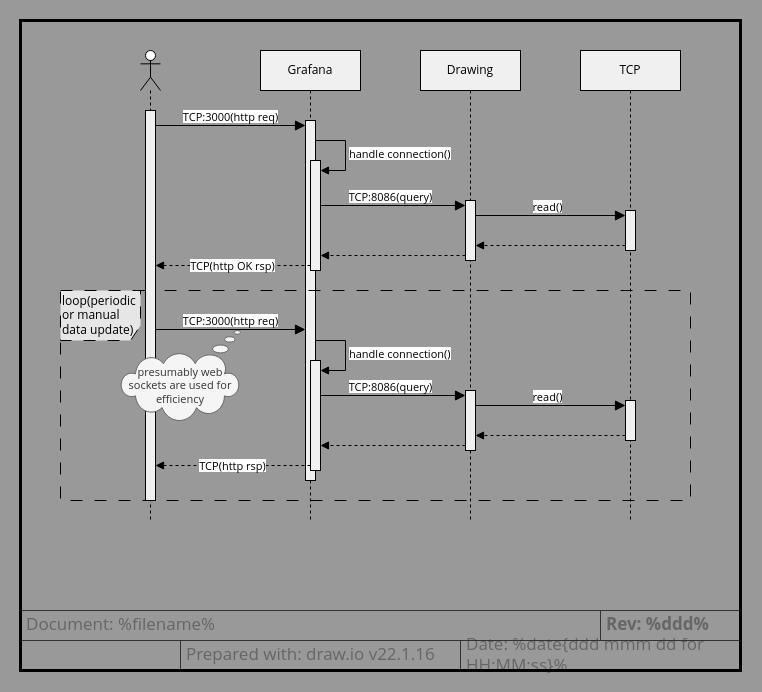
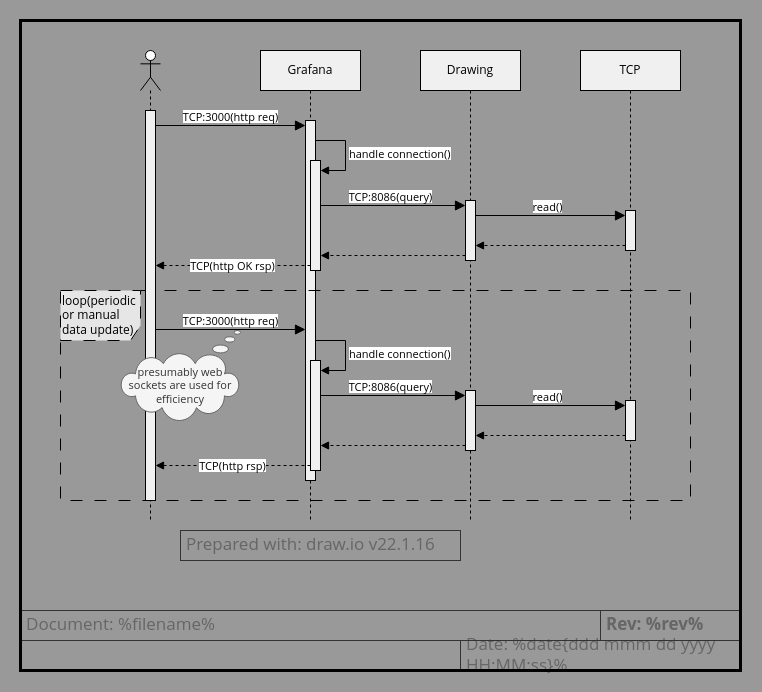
(650, 625) -> (650, 625)
(604, 655) -> (604, 655)
(321, 656) -> (321, 546)
